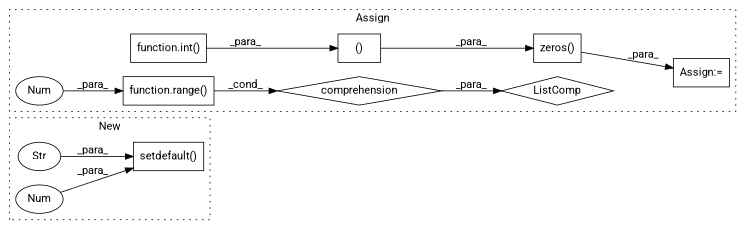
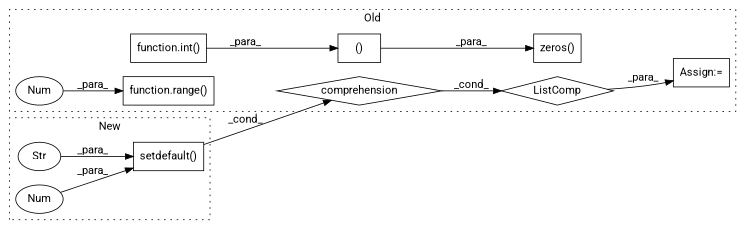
(373, 19) -> (373, 19)
(623, 59) -> (636, 87)
(471, 85) -> (471, 85)
(242, 91) -> (264, 124)
